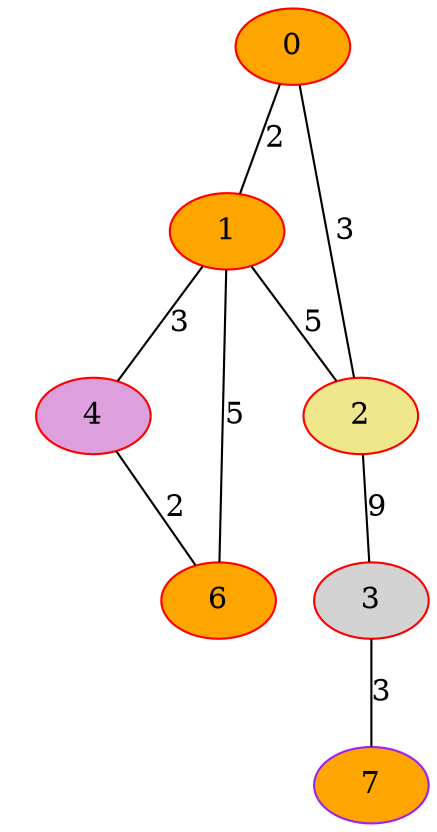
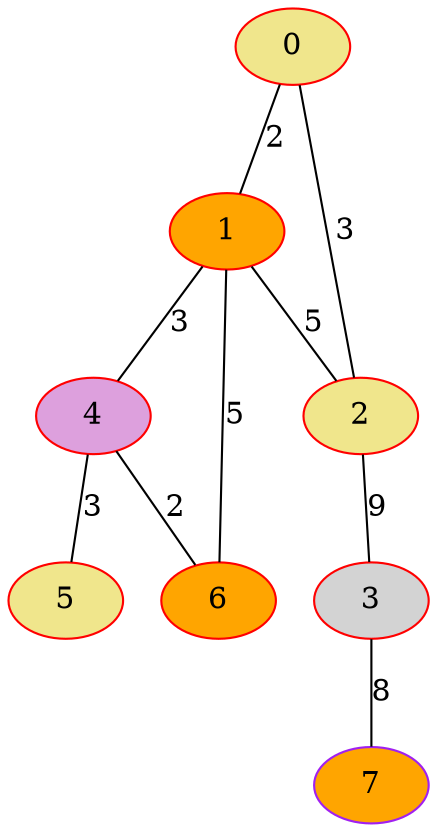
(293, 47) -> (293, 47)
none -> (66, 601)
(382, 693) -> (382, 693)
